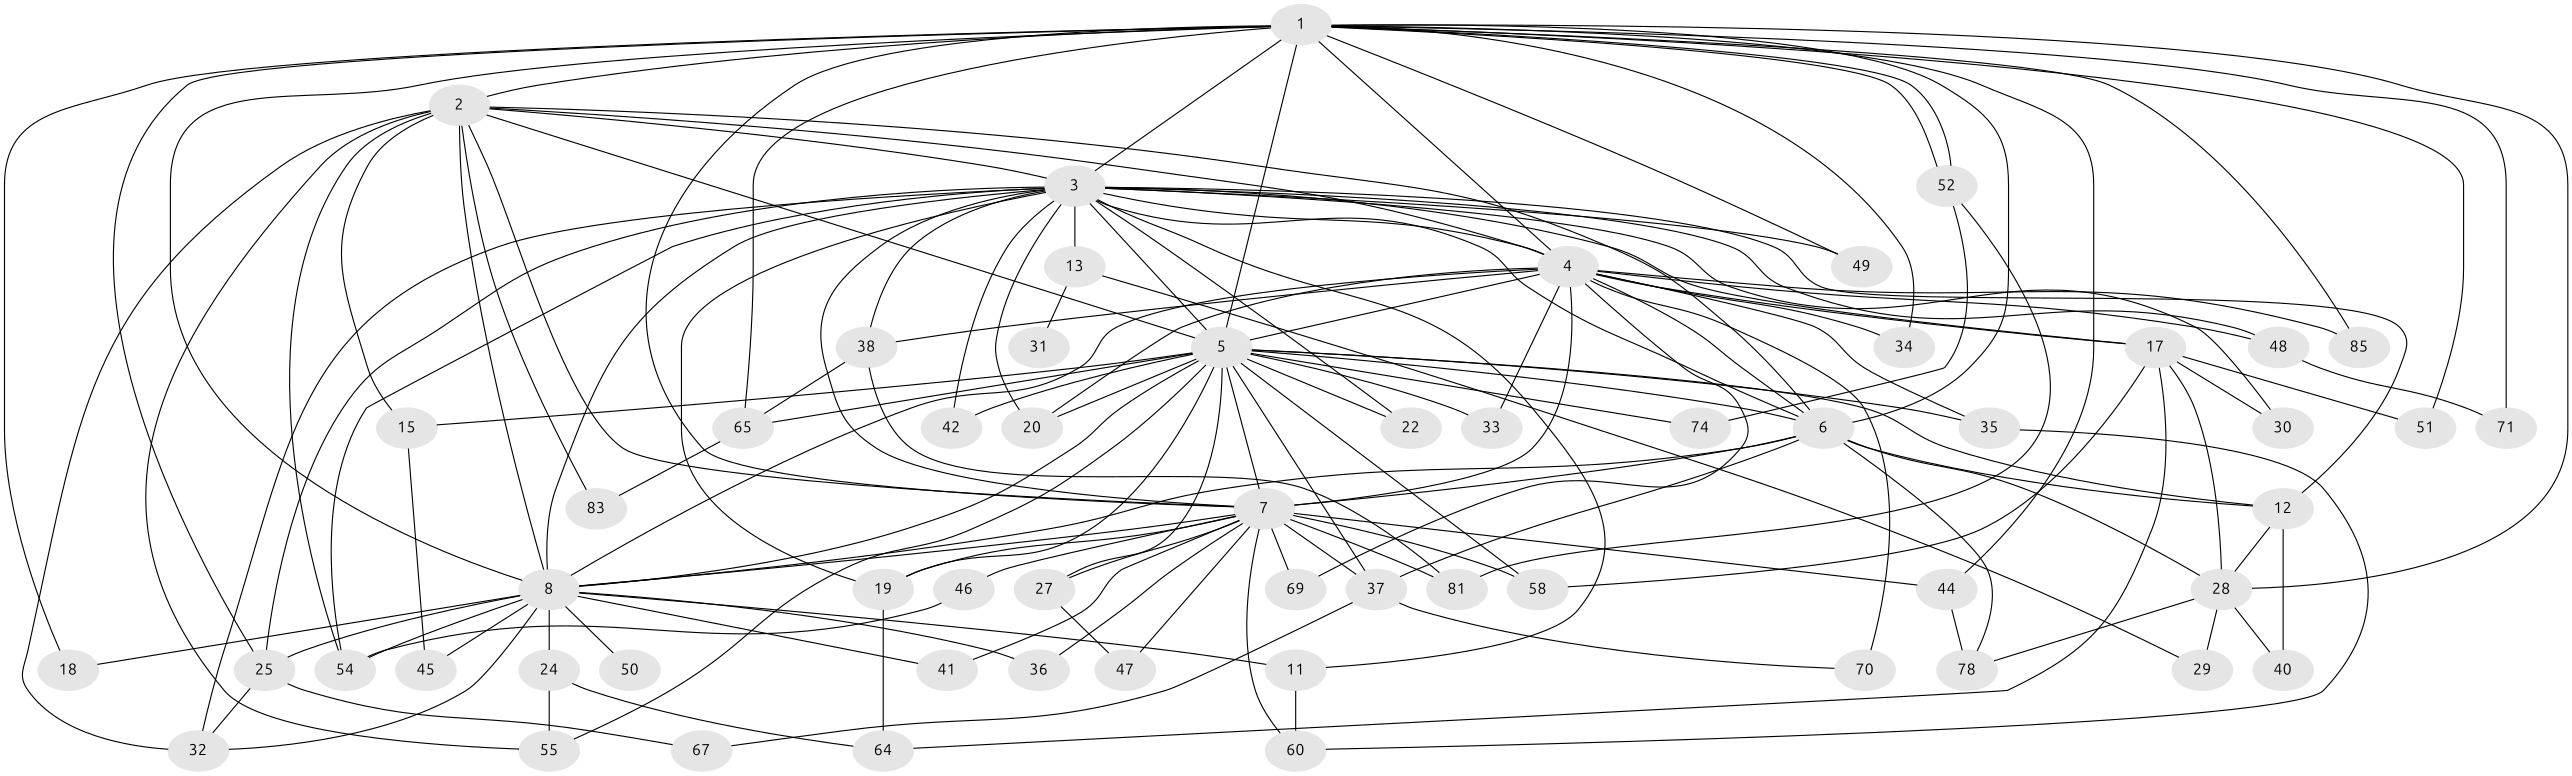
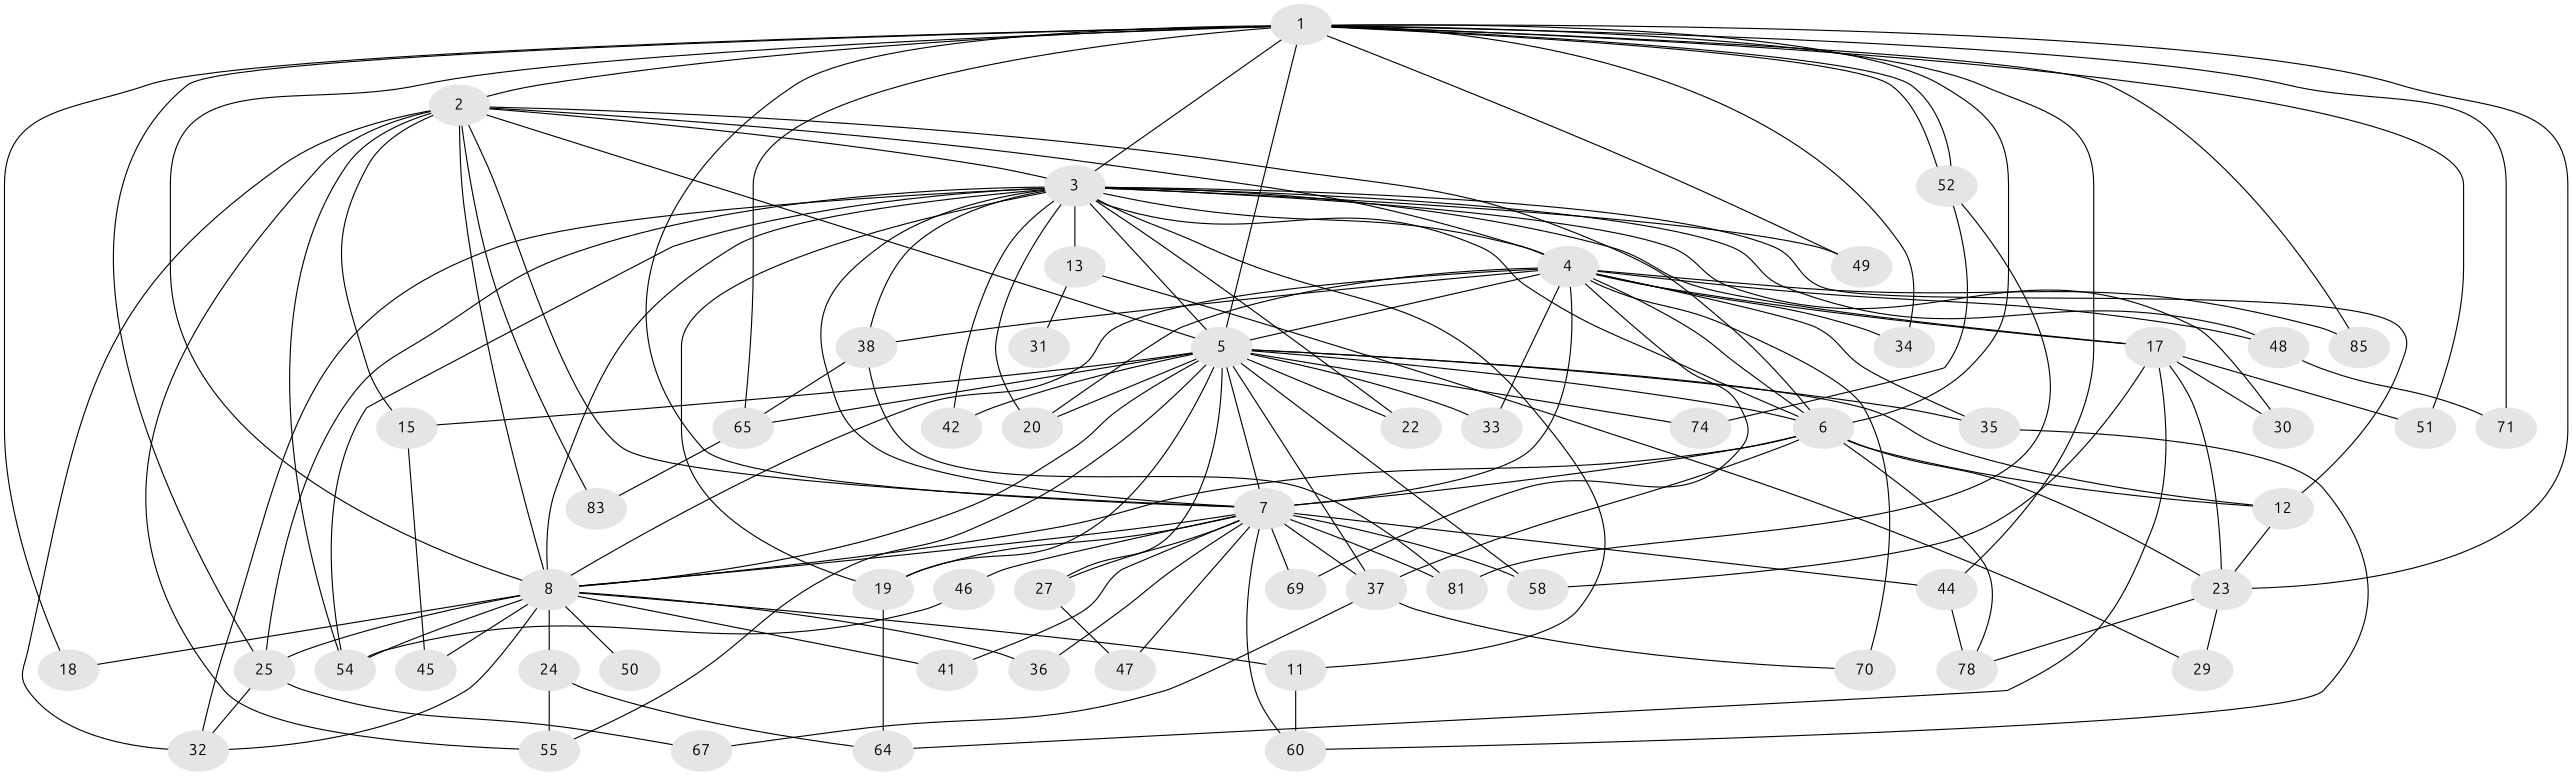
(1435, 146) -> none
(2221, 590) -> (2221, 590)
(2283, 670) -> none
